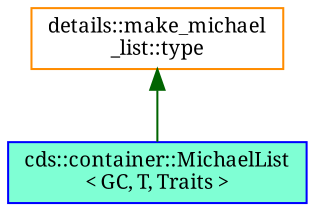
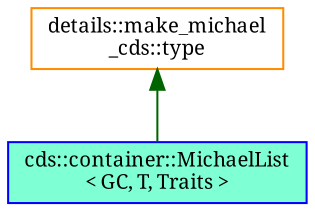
(157, 39) -> (157, 39)
